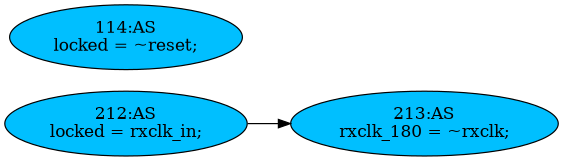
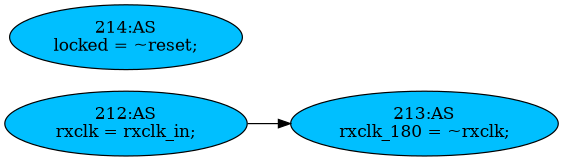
(126, 37) -> (126, 37)
(126, 124) -> (126, 124)
